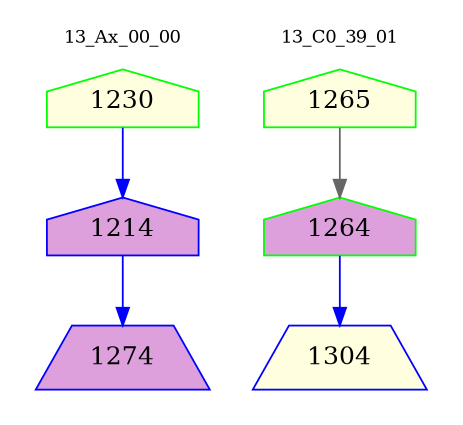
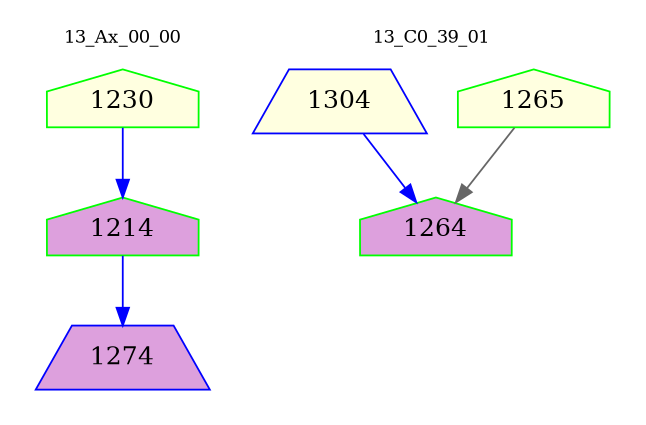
(123, 230) -> (123, 230)
(340, 282) -> (384, 161)
